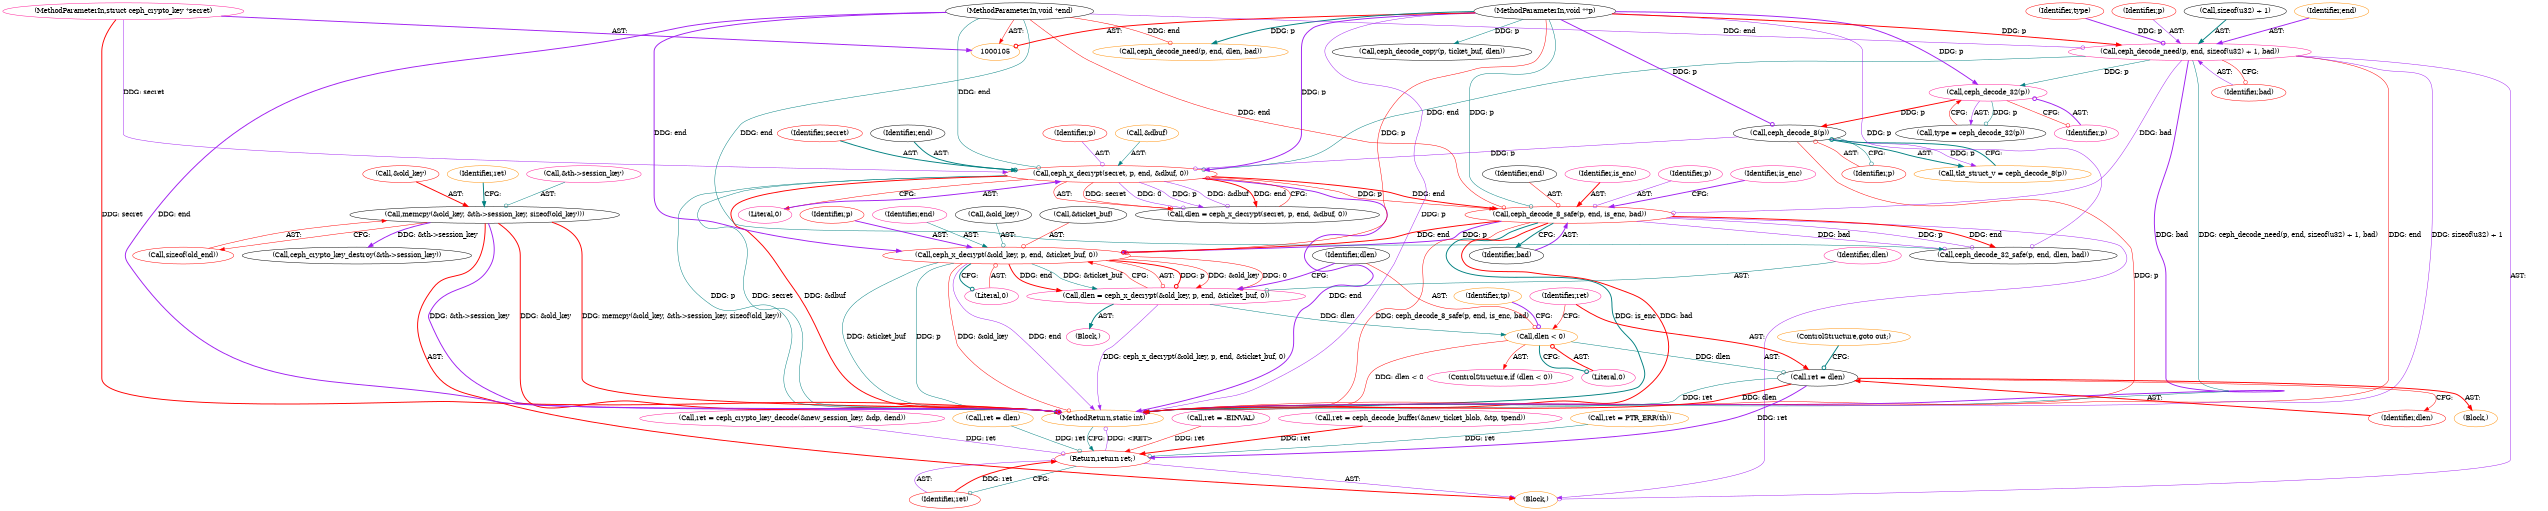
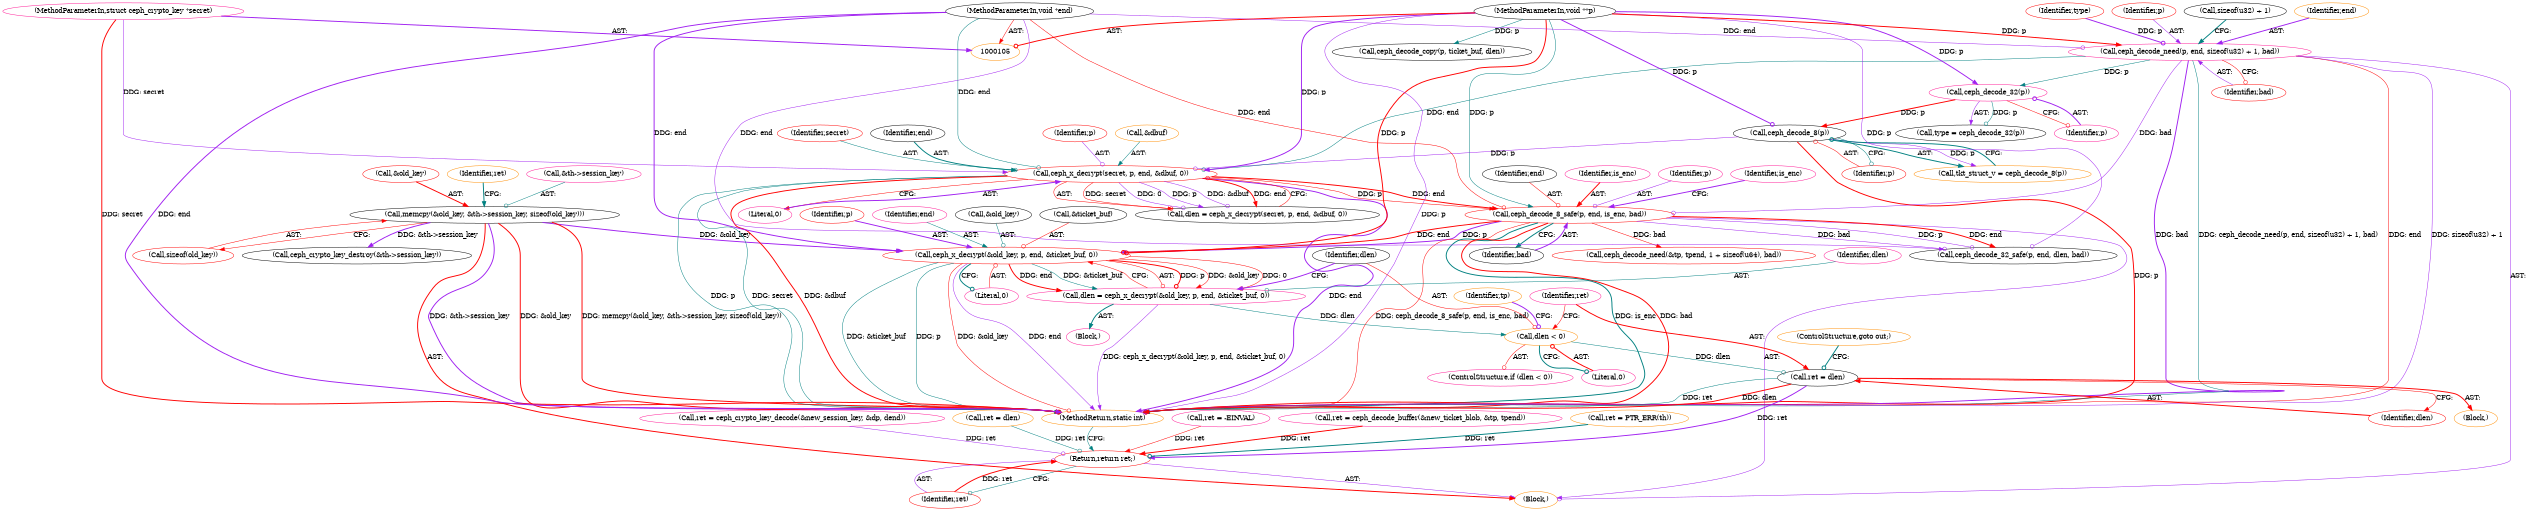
(2224, 32) -> (2224, 32)
(1190, 52) -> none
(1470, 91) -> (1470, 91)
(1949, 114) -> none
(926, 161) -> (926, 161)
(1382, 179) -> (1382, 179)
none -> (720, 240)
(1113, 242) -> (1113, 242)
(183, 256) -> (183, 256)
none -> (1684, 256)
(150, 290) -> (150, 290)
(1514, 353) -> (1514, 353)
(2117, 391) -> (2117, 391)
(1364, 392) -> none
(1107, 441) -> none
(1370, 443) -> (1370, 443)
